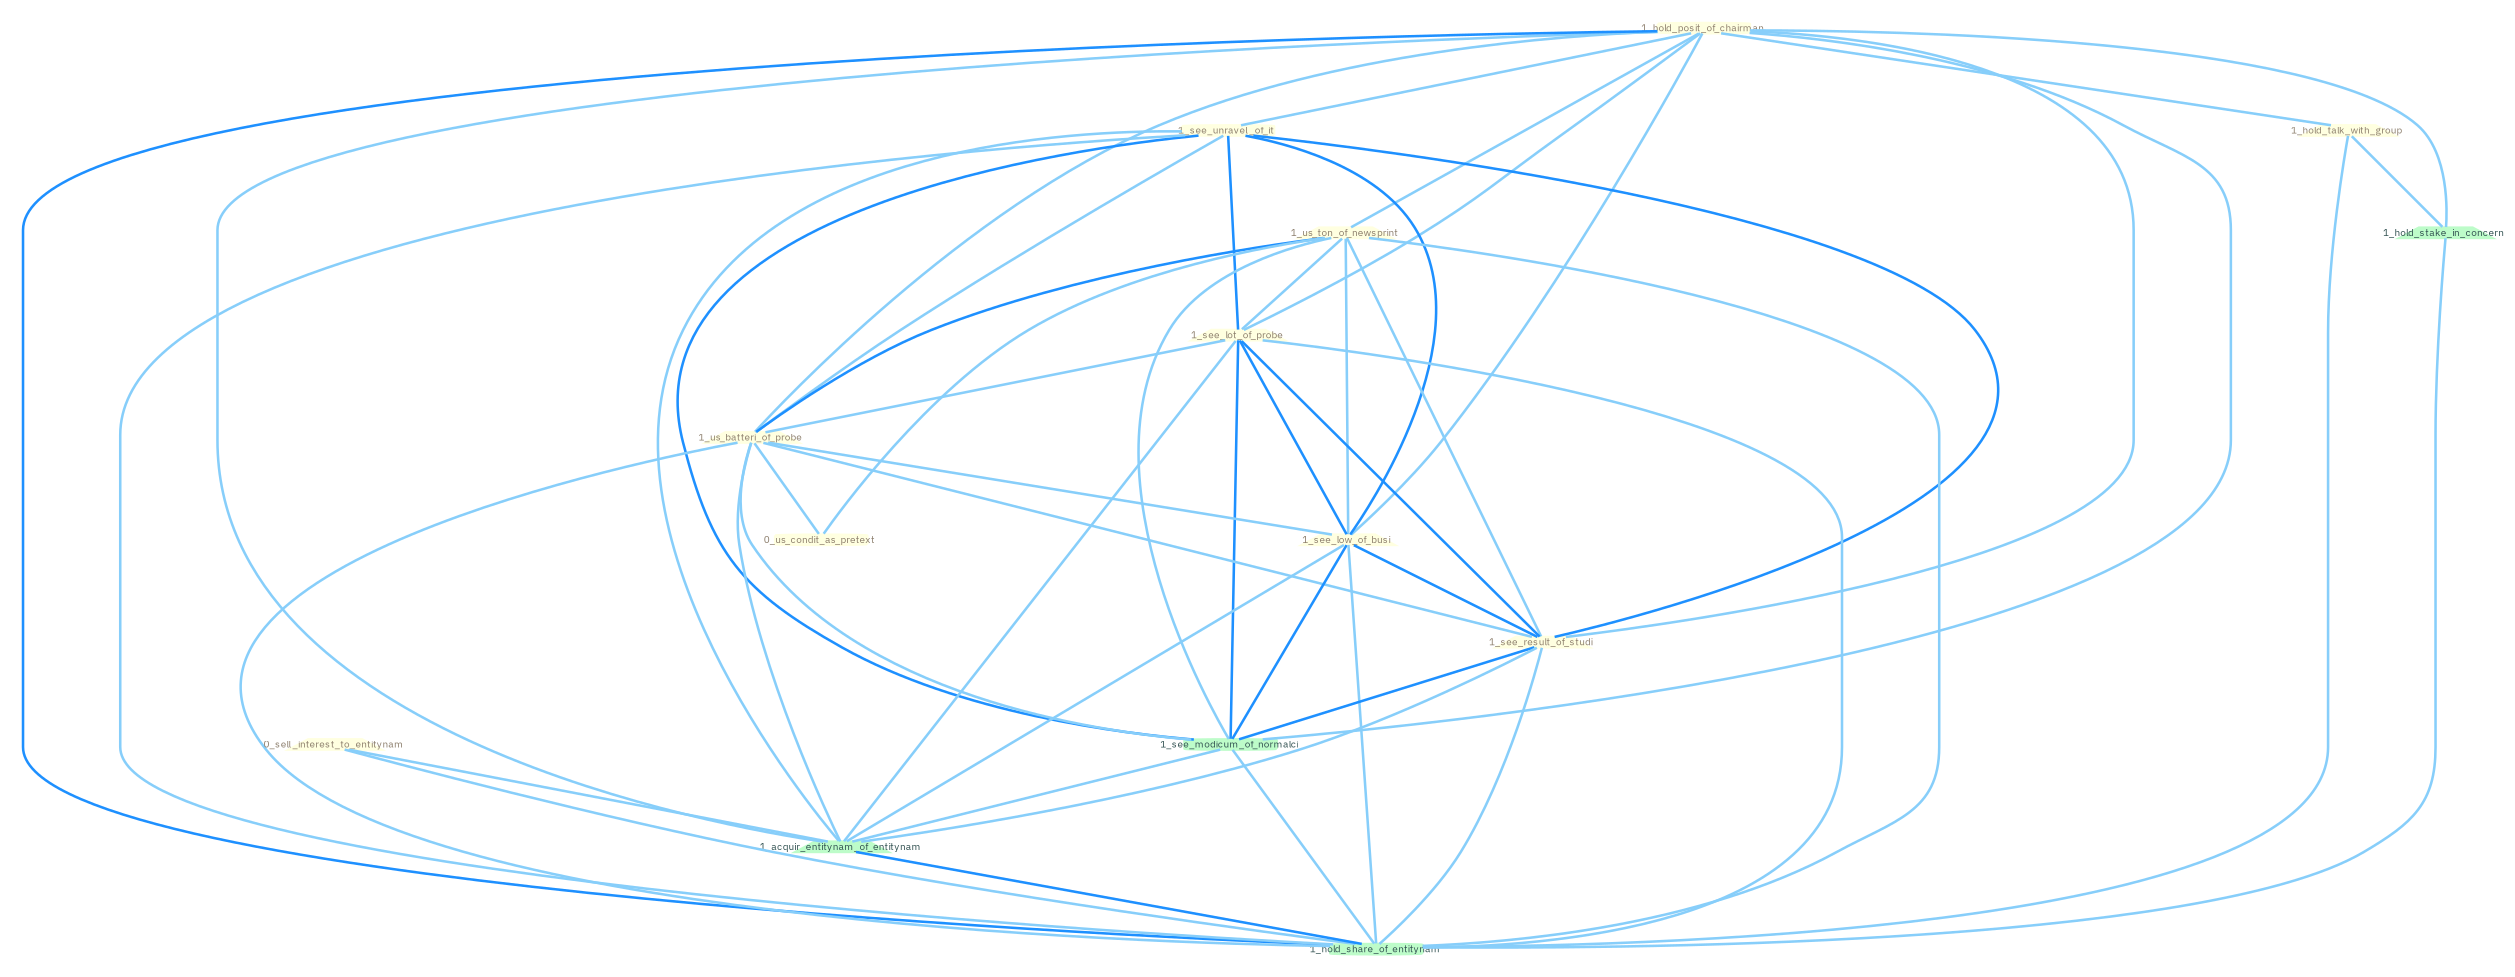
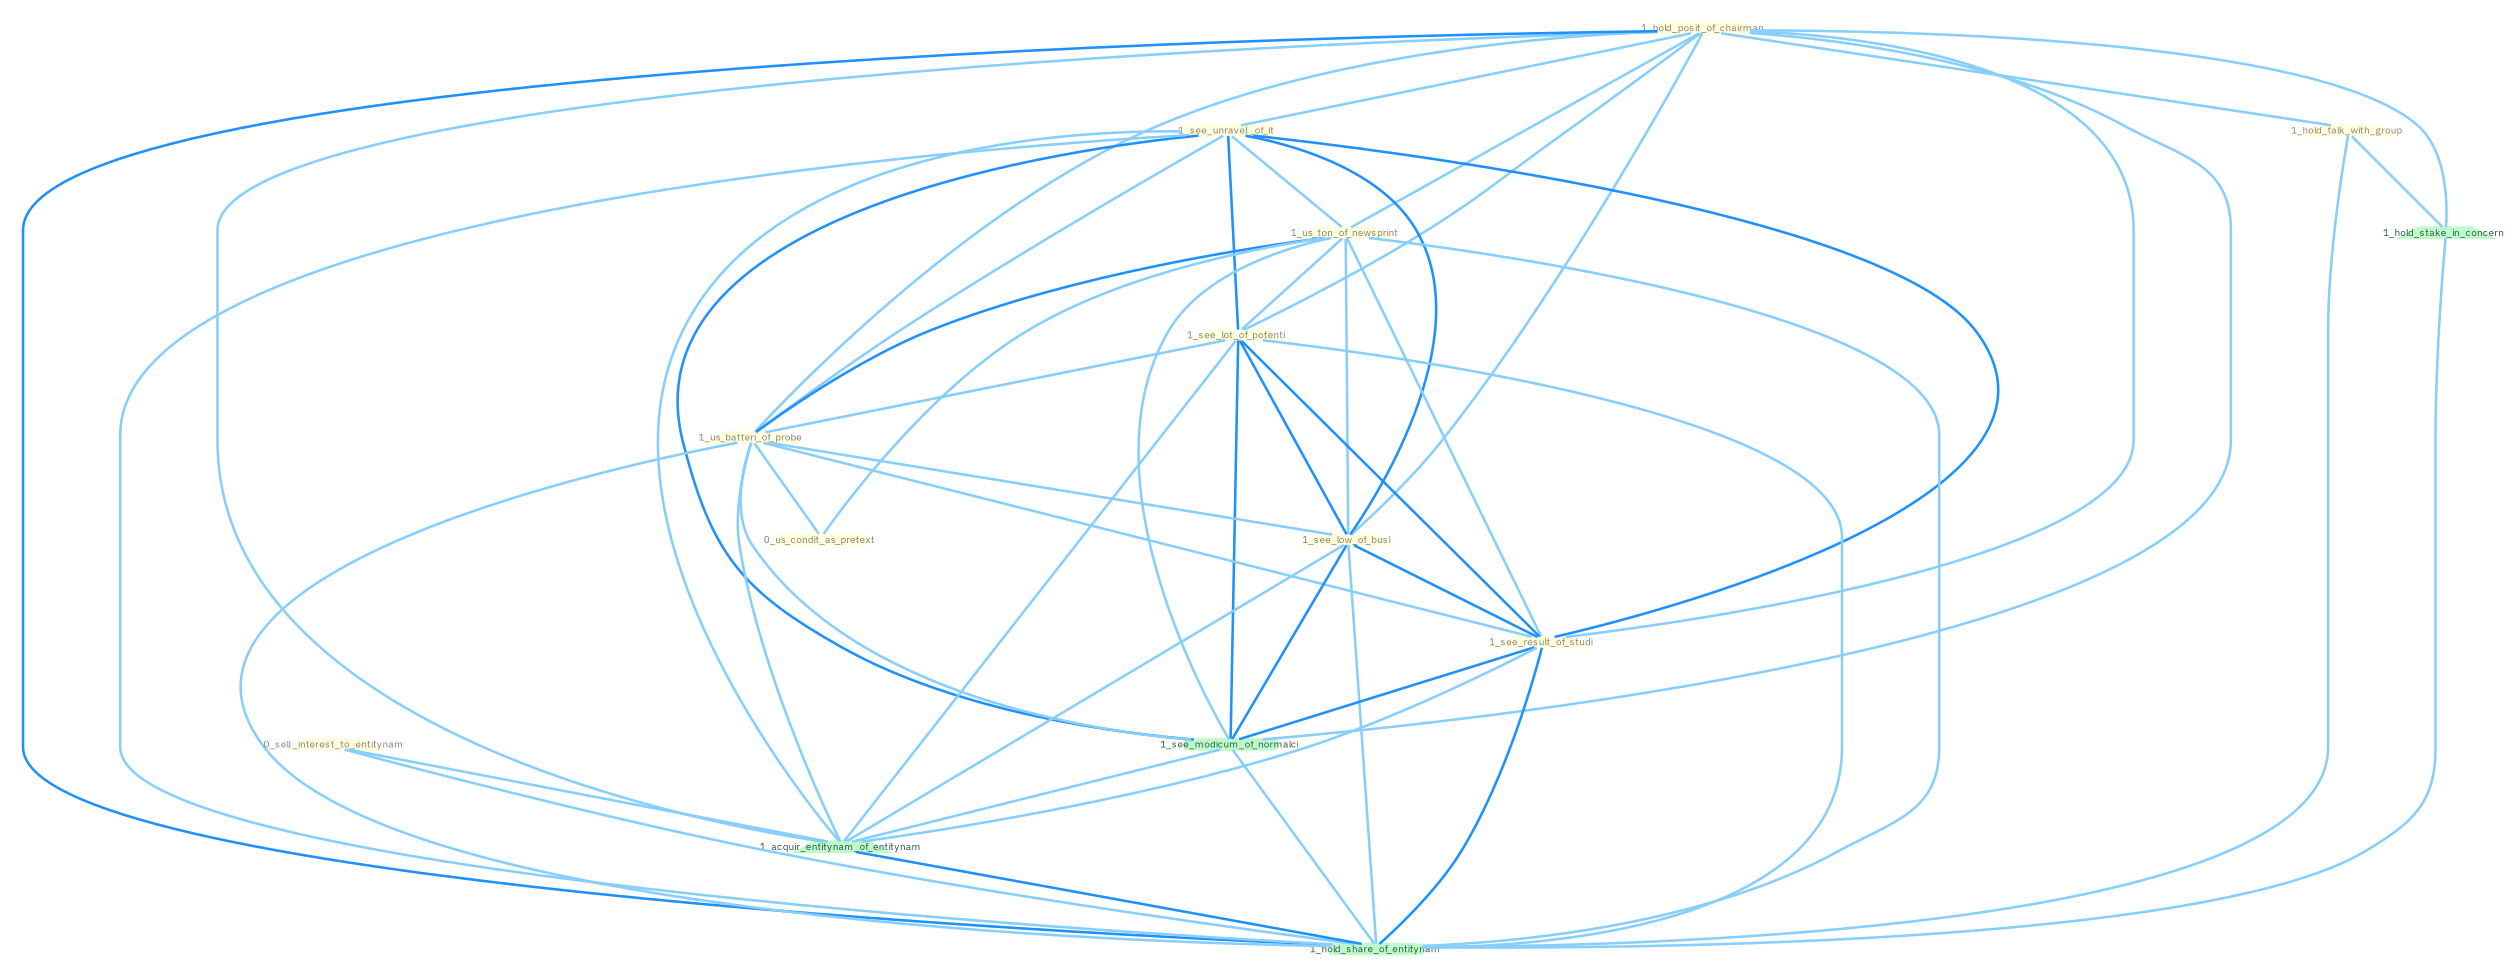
none -> (1287, 182)
(1238, 335) -> (1238, 335)
(1484, 809) -> (1484, 809)
